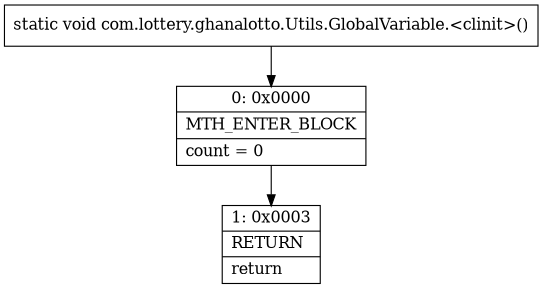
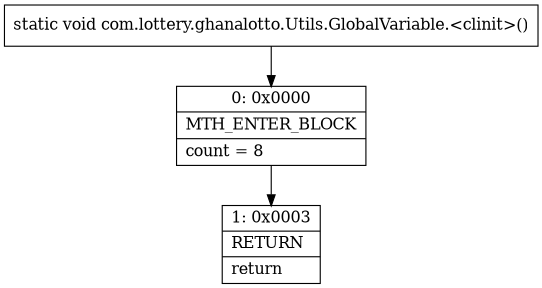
(224, 151) -> (224, 151)
